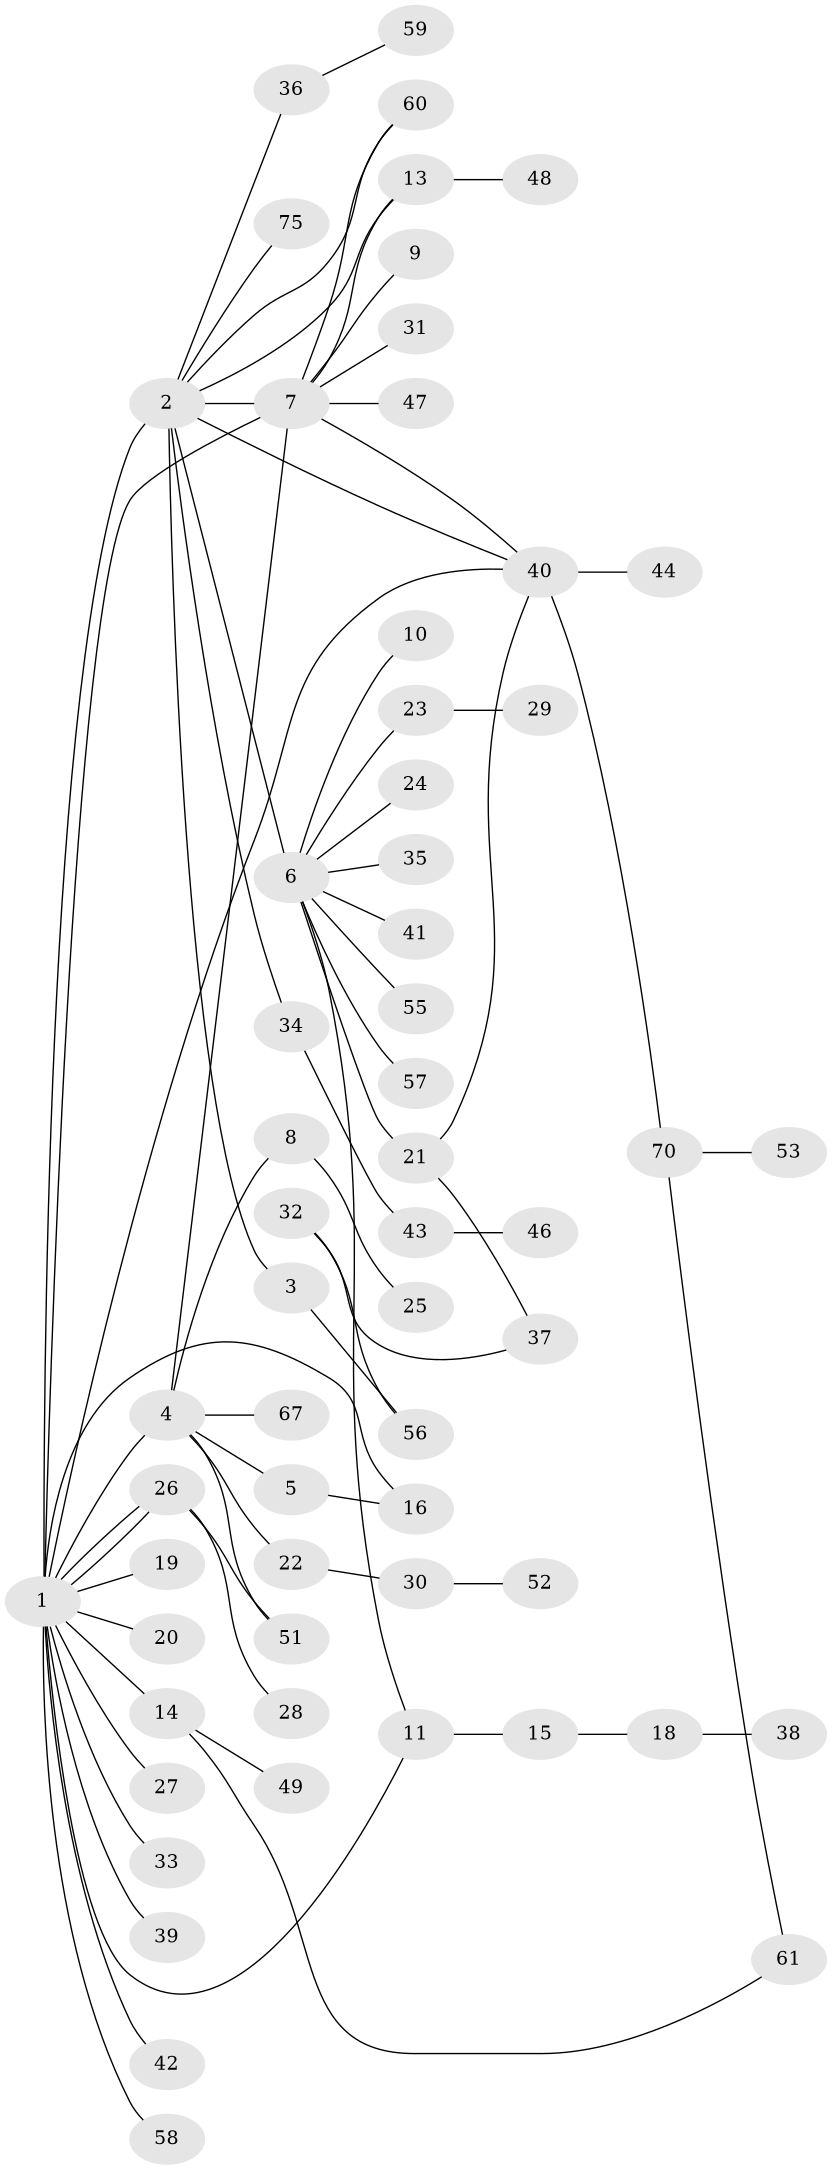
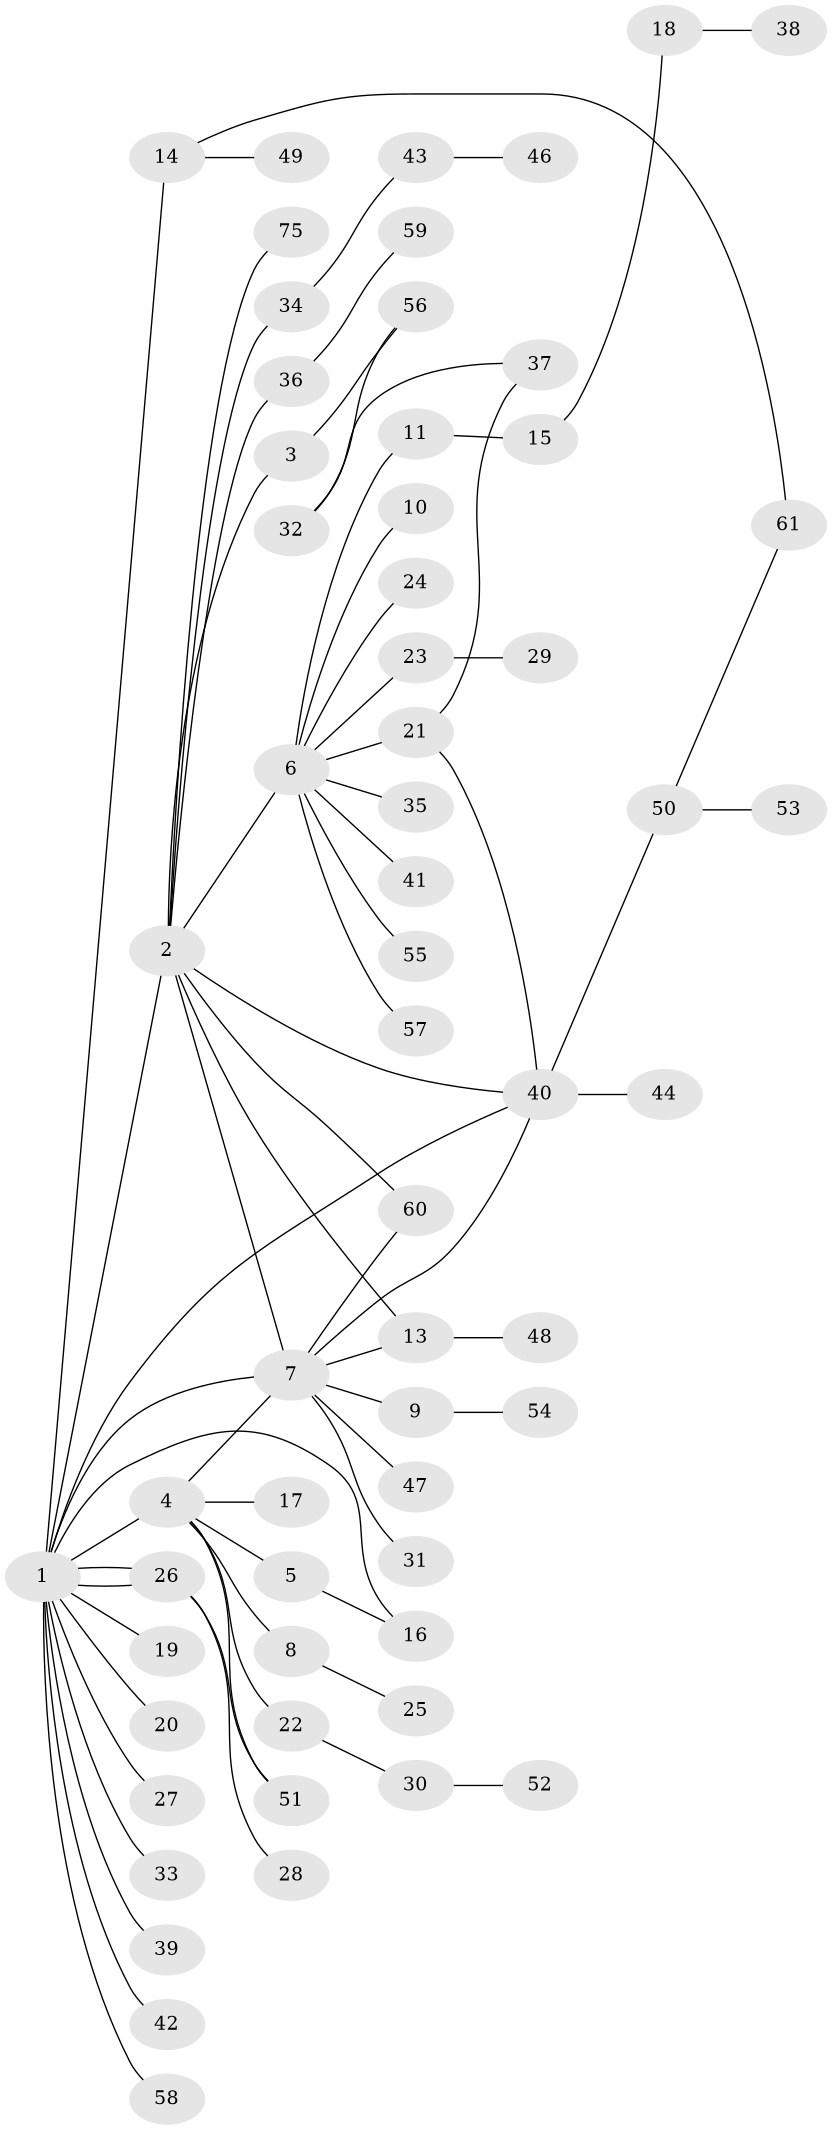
(665, 1153) -> (665, 810)
none -> (540, 1412)
(292, 1415) -> (292, 1502)
(143, 1981) -> none
